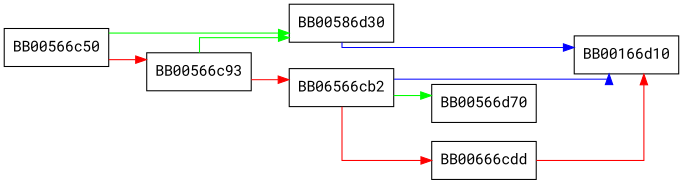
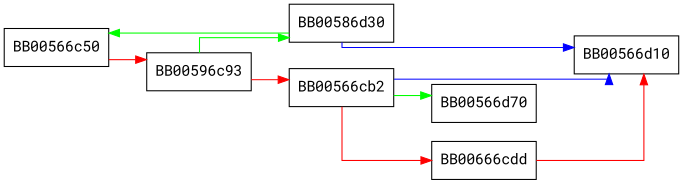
(194, 33) -> (192, 33)
(626, 55) -> (626, 55)
(199, 72) -> (199, 72)
(341, 88) -> (341, 88)
